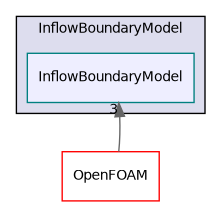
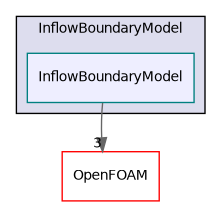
(120, 134) -> (102, 122)
